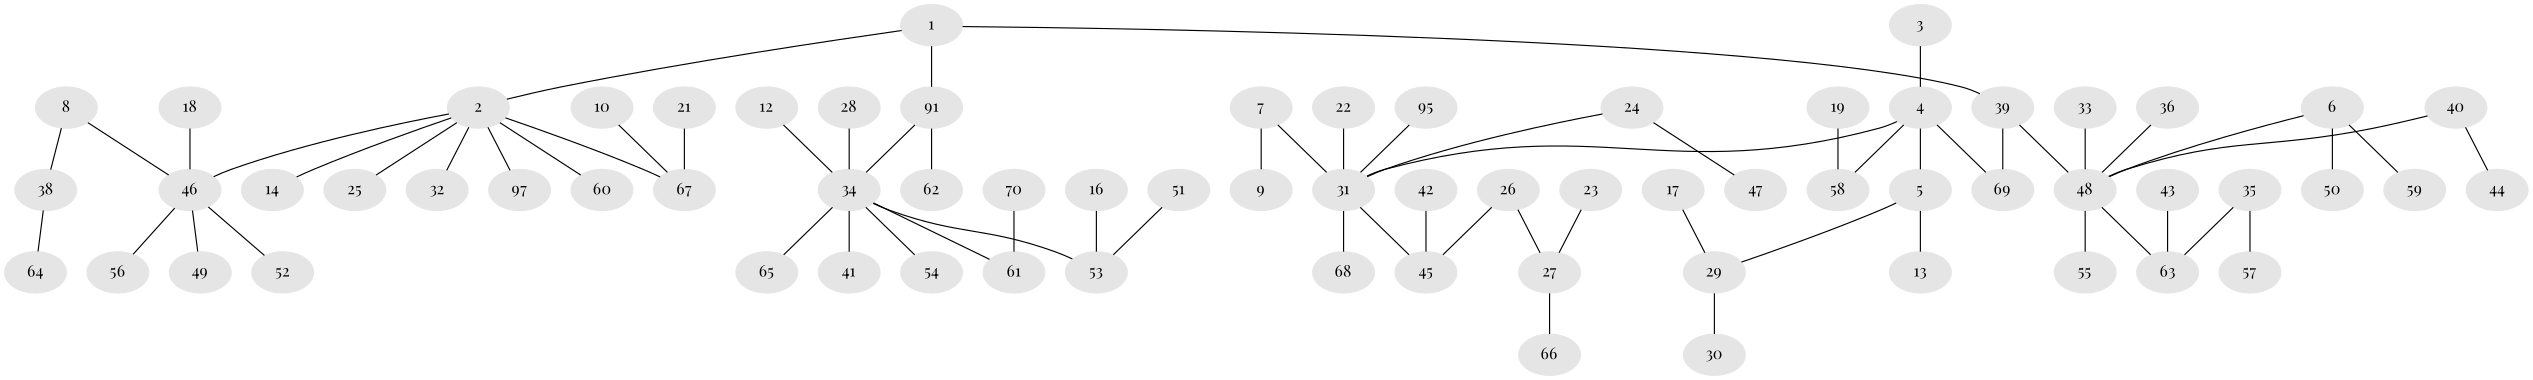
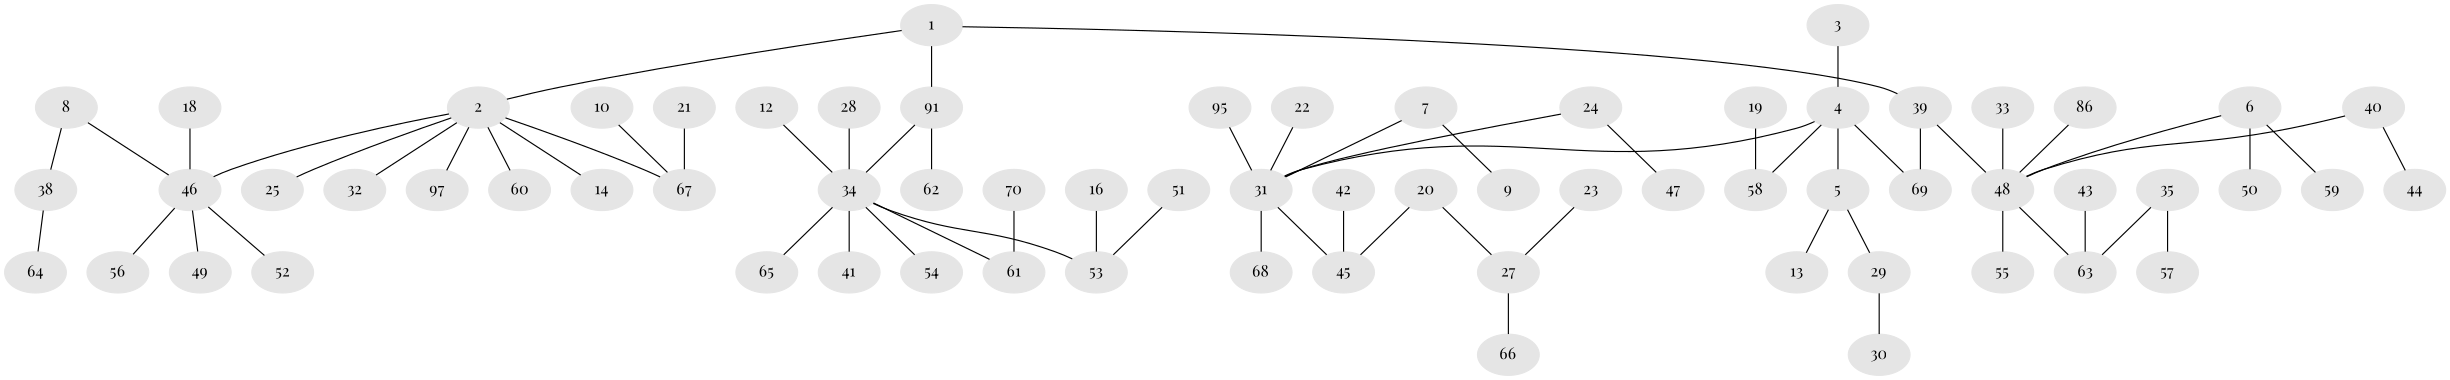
(2168, 108) -> (2085, 108)
(1508, 190) -> (1426, 190)
(1673, 190) -> none
